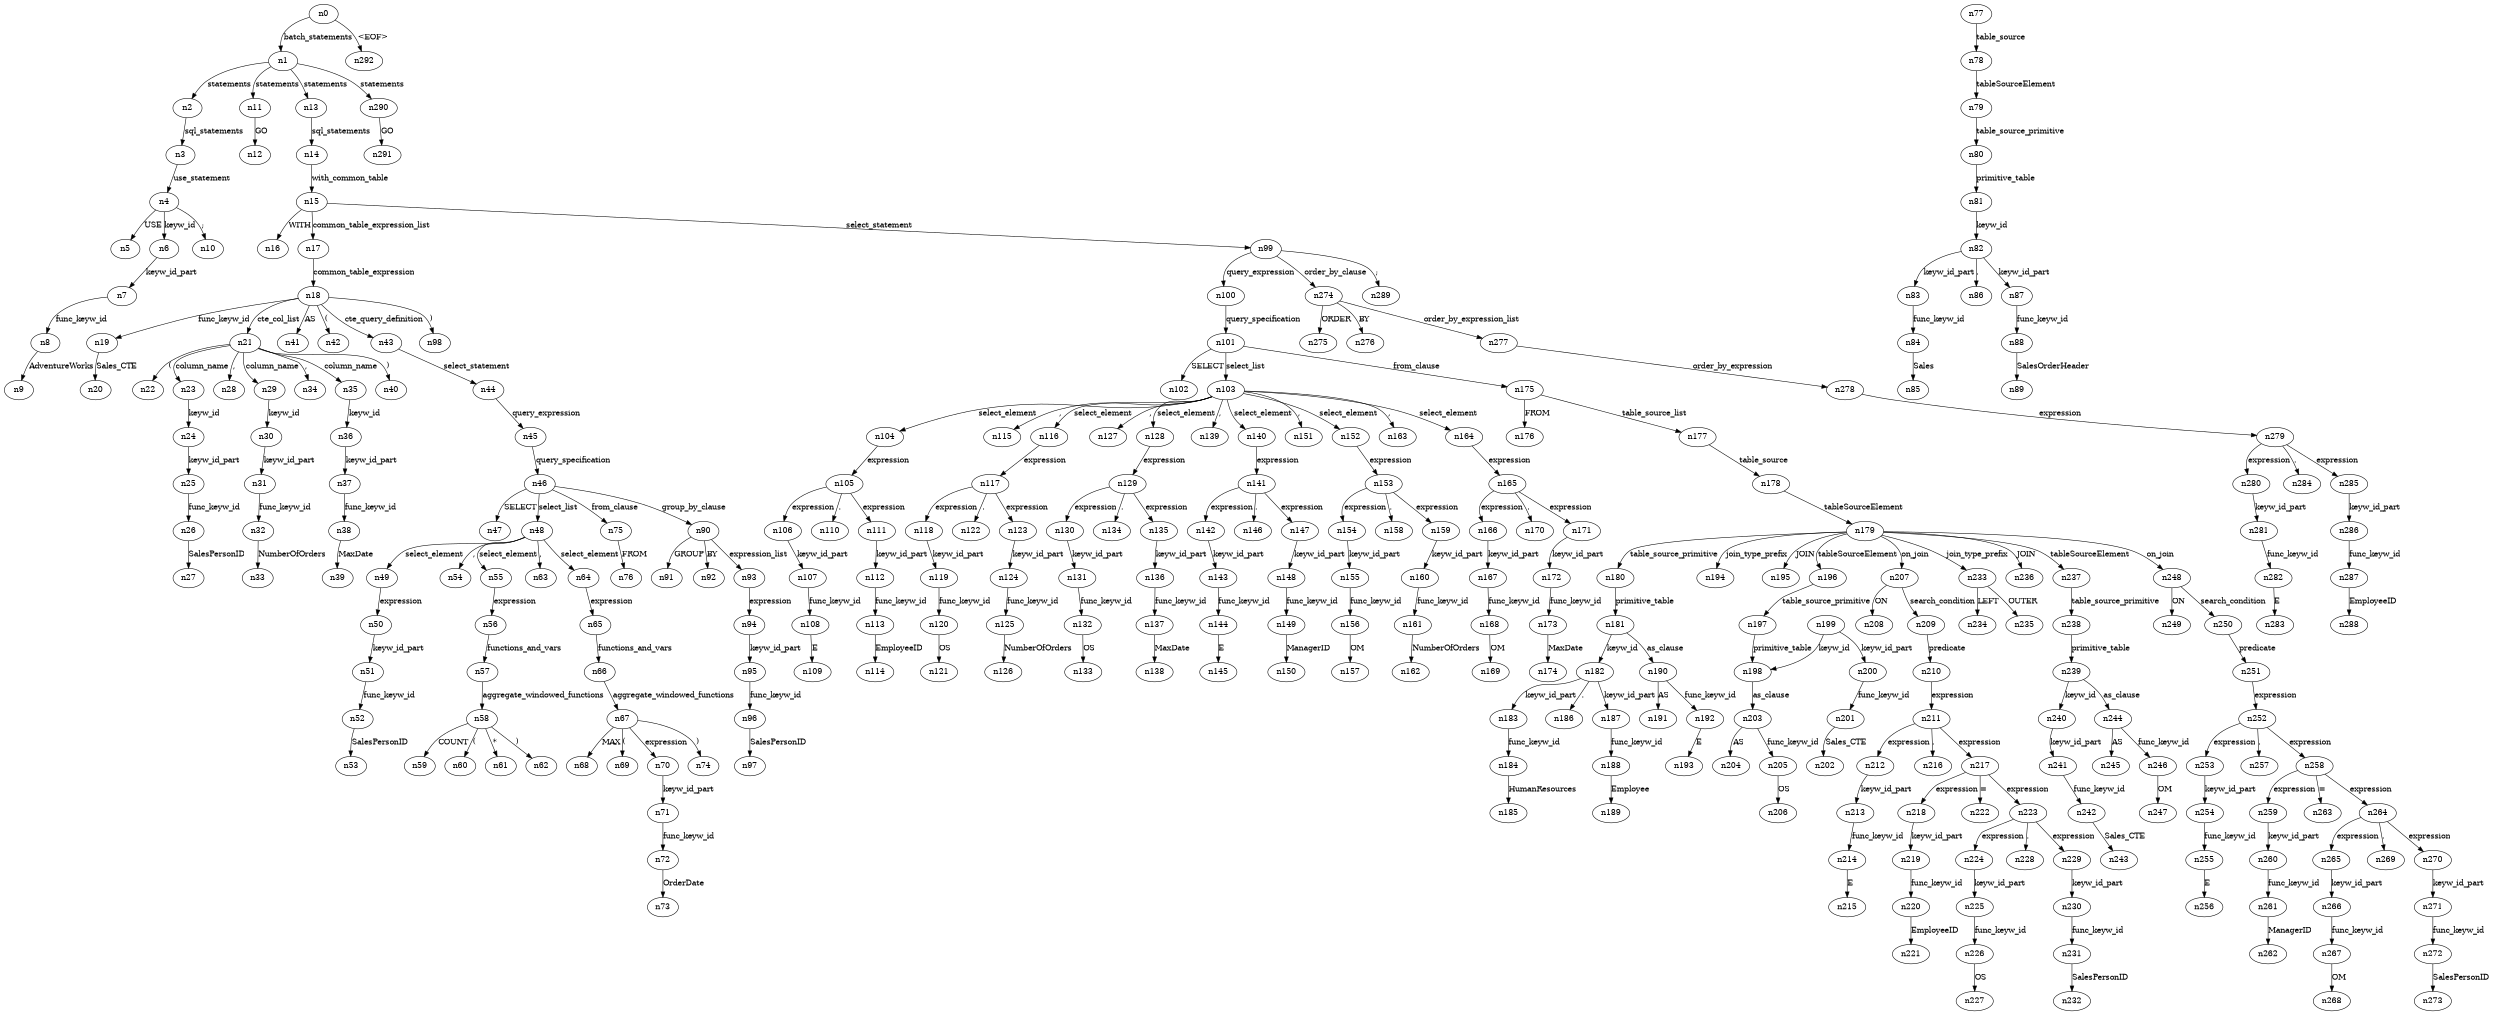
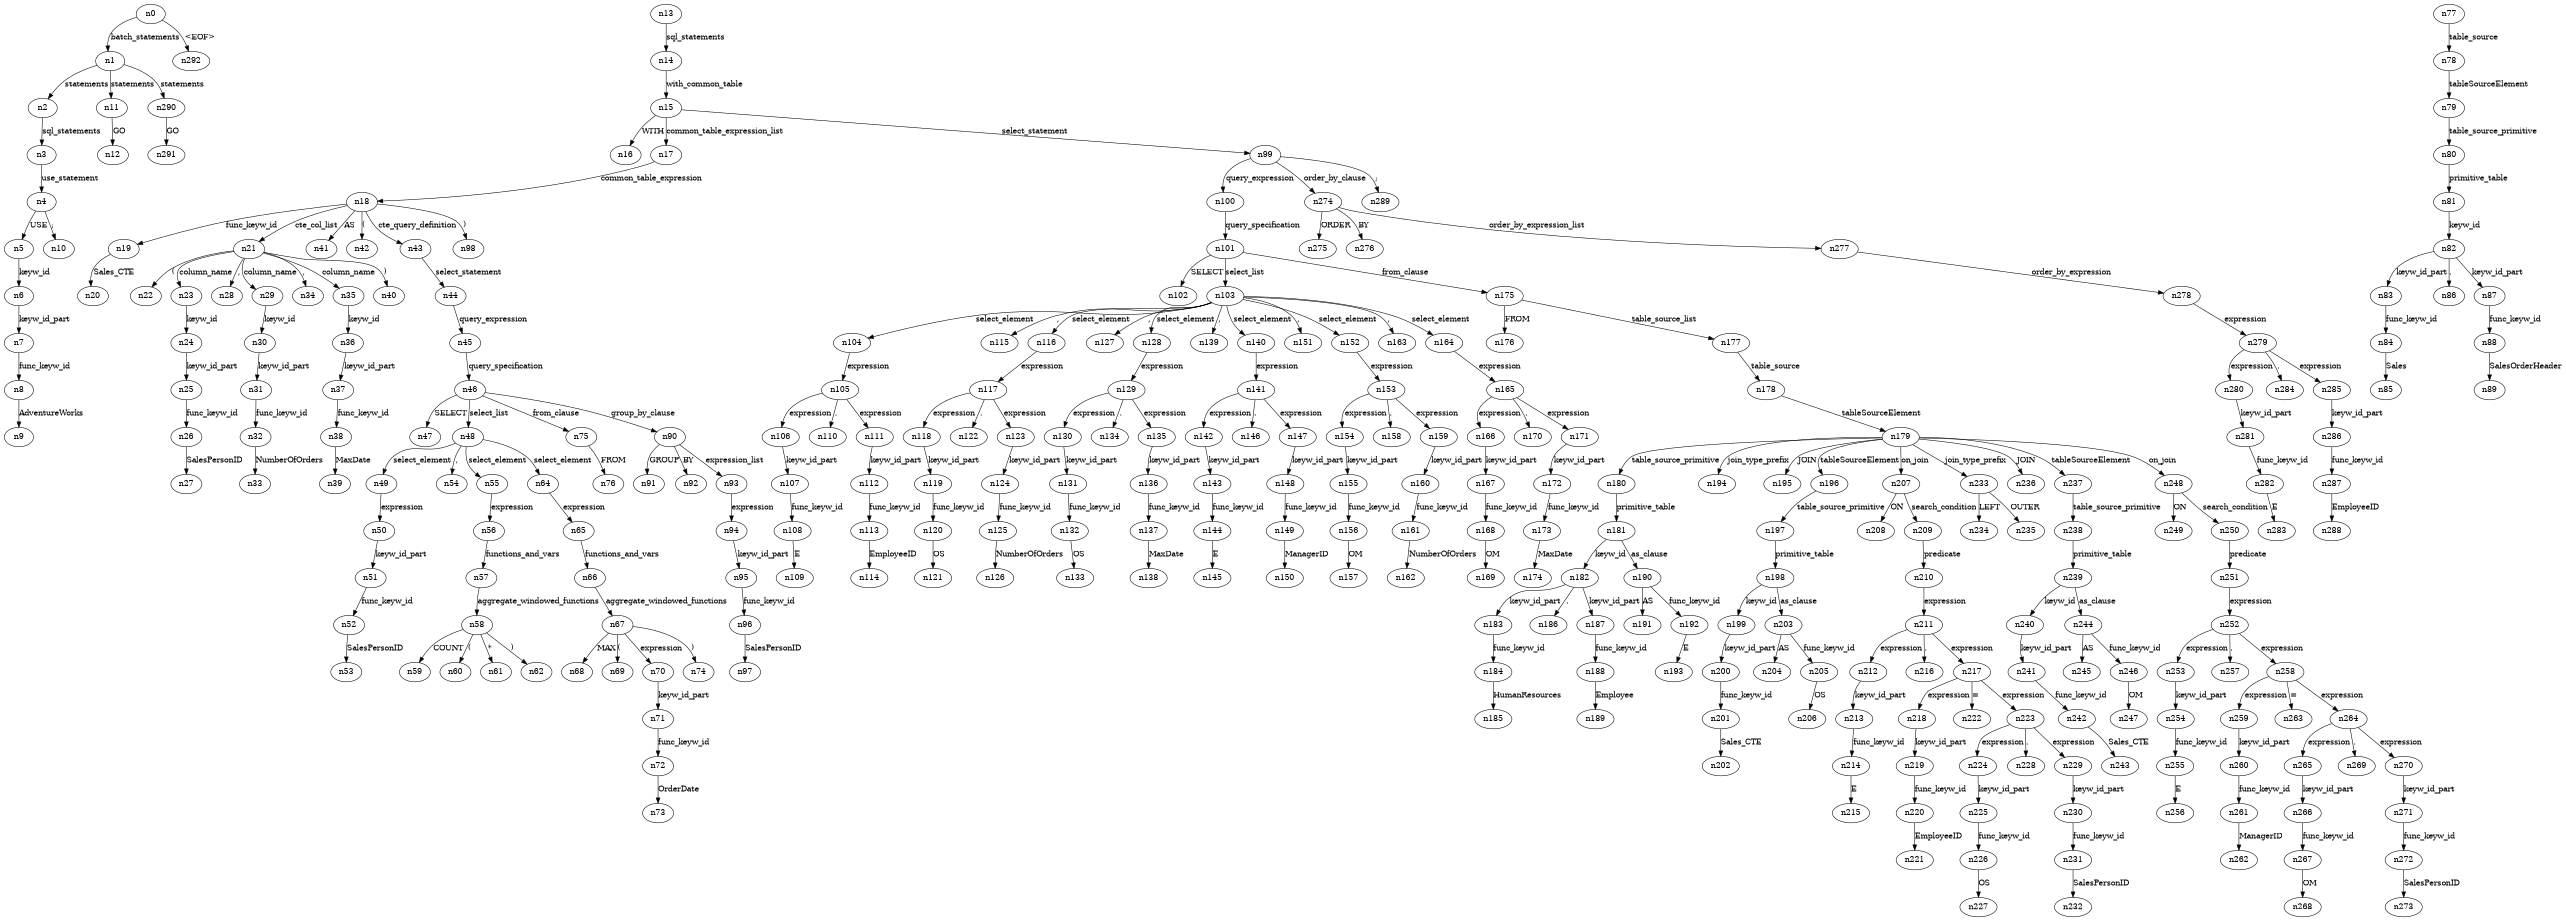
(299, 81) -> none
(164, 223) -> (19, 270)
(541, 578) -> none
(1805, 658) -> (1748, 595)
